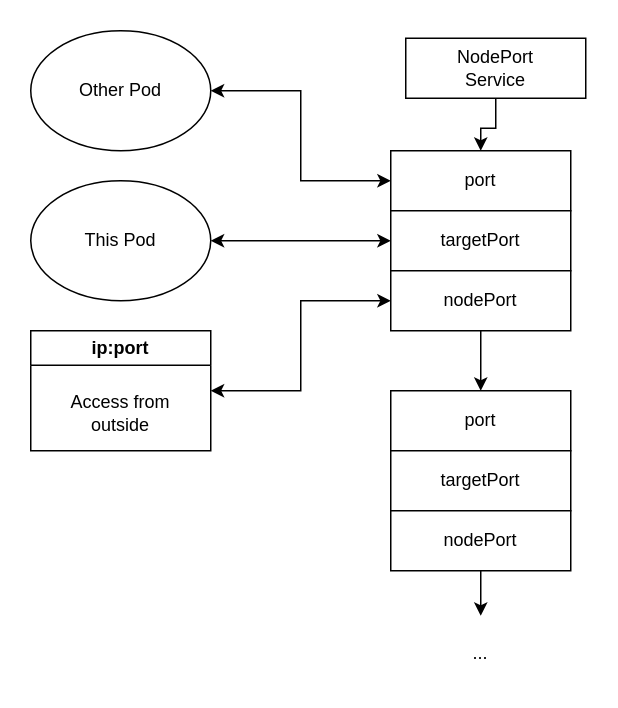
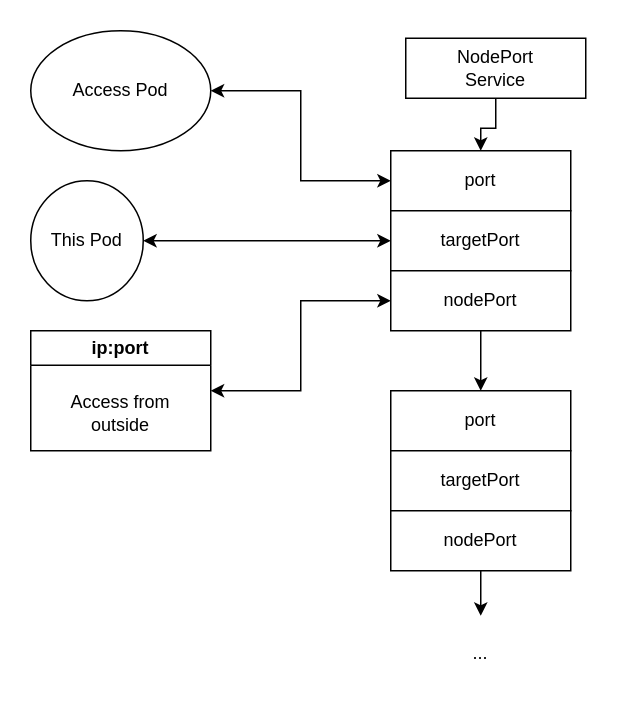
(121, 91) -> (121, 91)
(121, 241) -> (87, 241)
